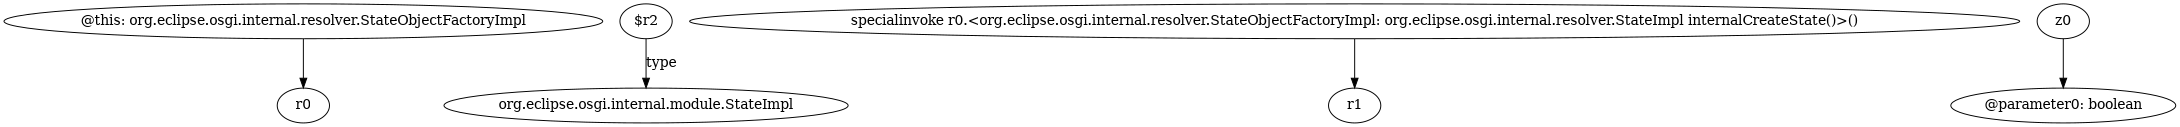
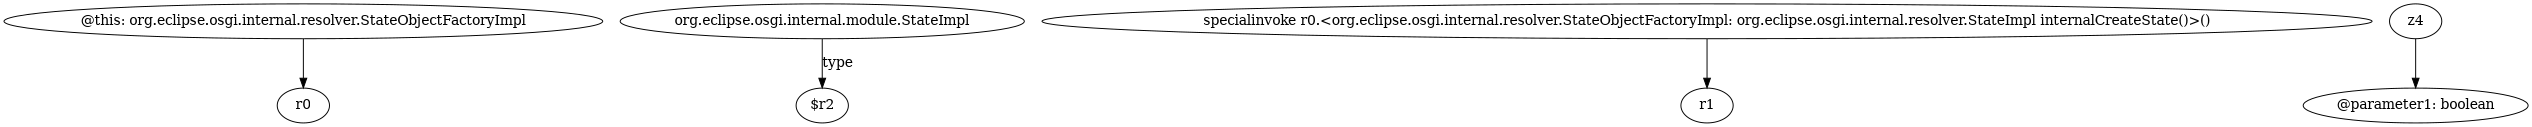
(2063, 21) -> (2416, 21)
(646, 59) -> (822, 59)
(2063, 106) -> (2416, 106)
